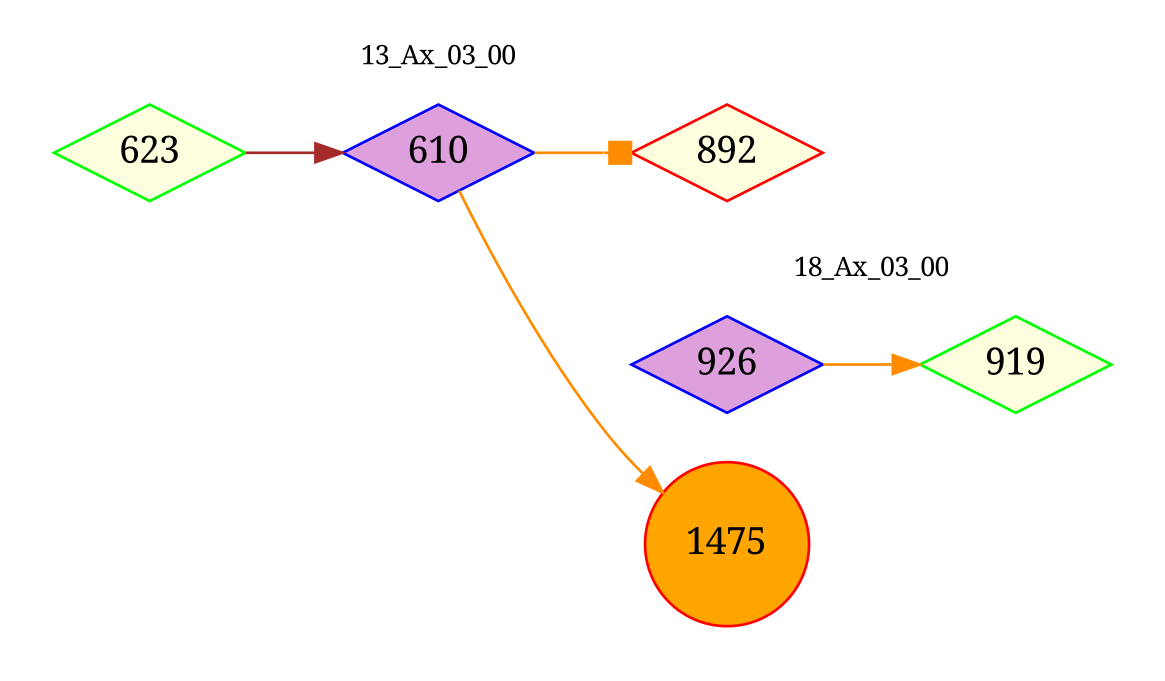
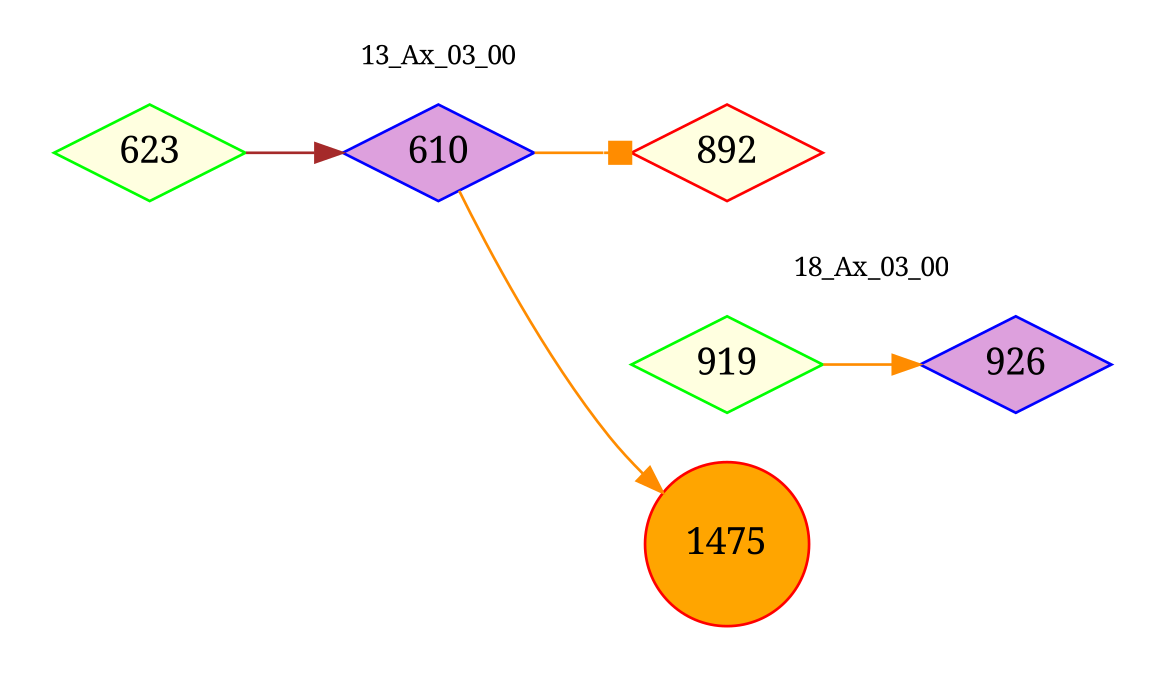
(858, 365) -> (858, 365)
